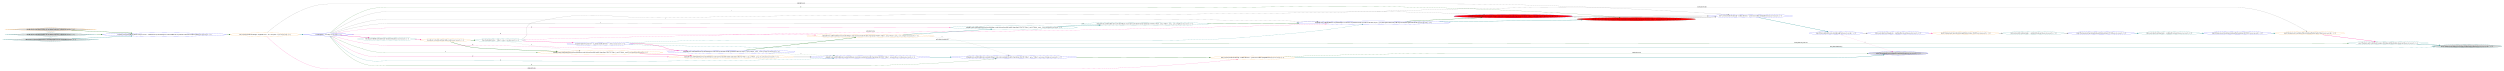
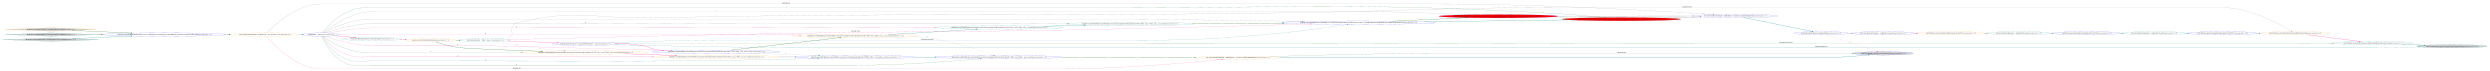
(329, 35) -> (321, 35)
